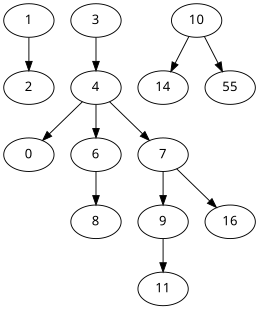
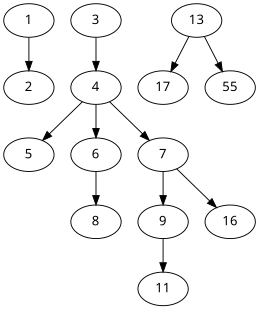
(197, 21) -> (197, 21)
(163, 88) -> (163, 88)
(29, 155) -> (29, 155)
